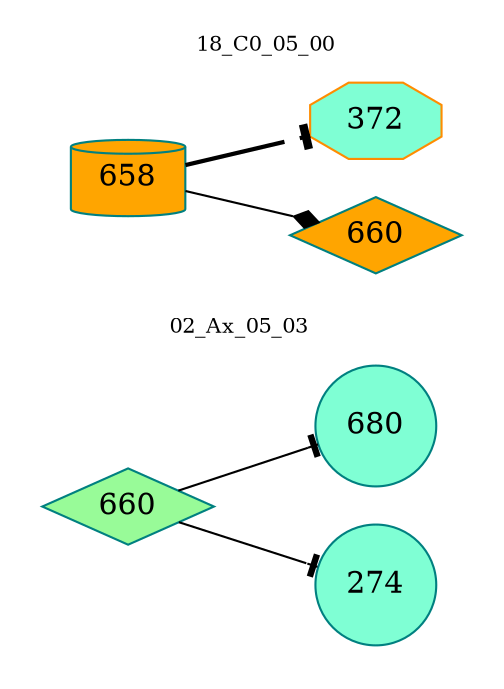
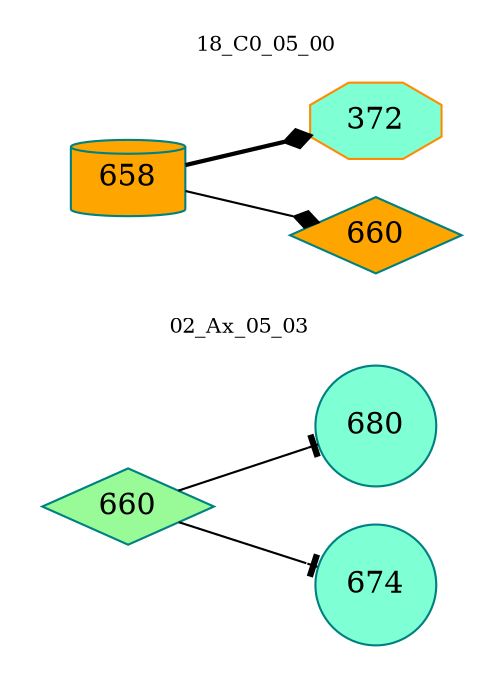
(235, 153) -> (235, 153)
(376, 585) -> (376, 585)
